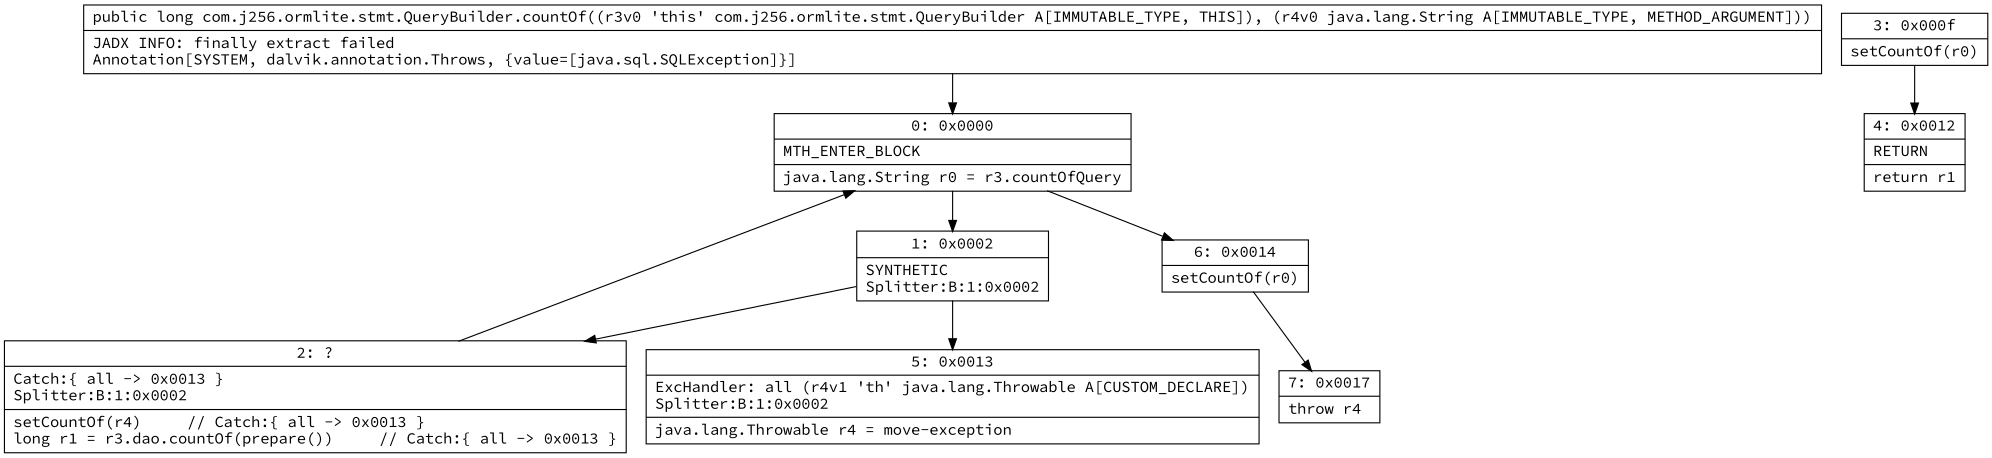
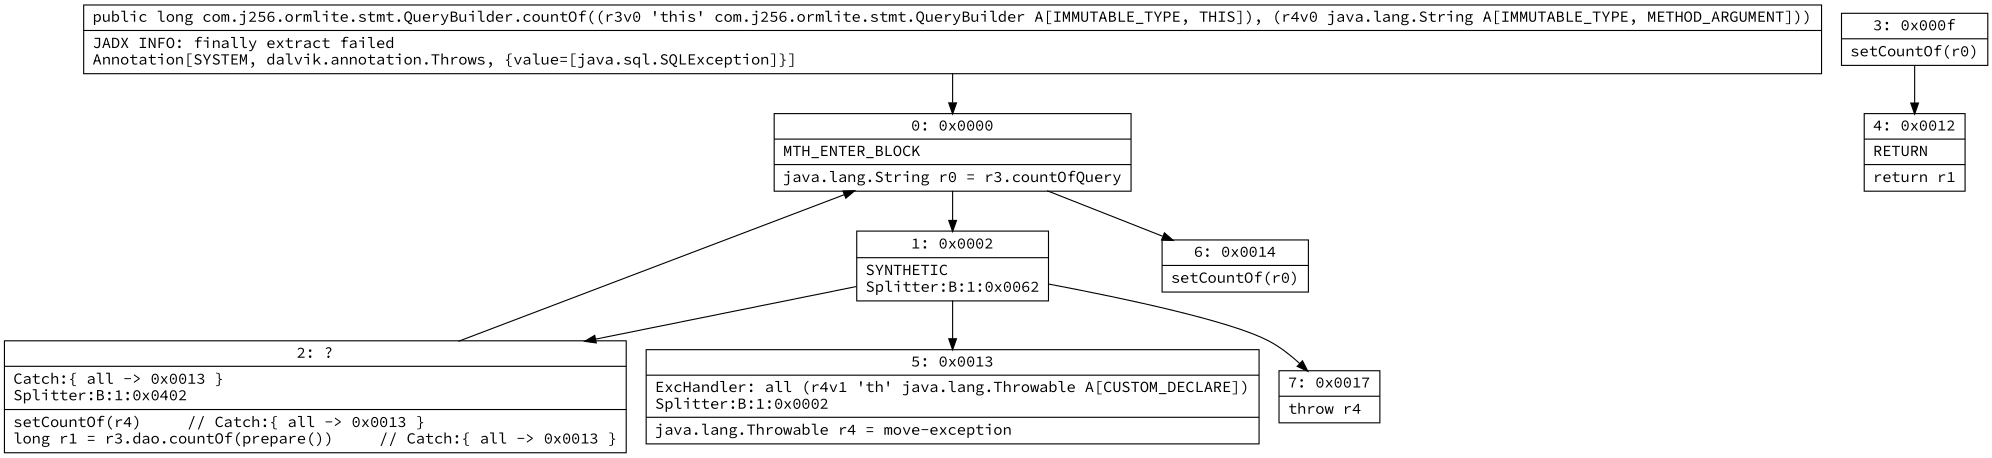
(953, 287) -> (953, 287)
(1279, 327) -> (1179, 312)
(100, 396) -> (100, 396)
